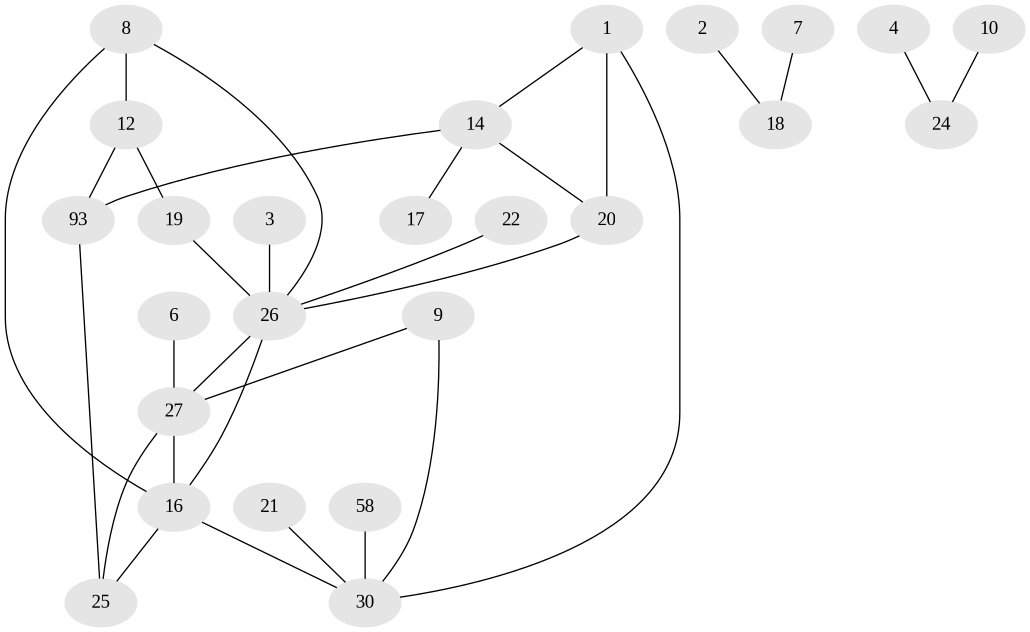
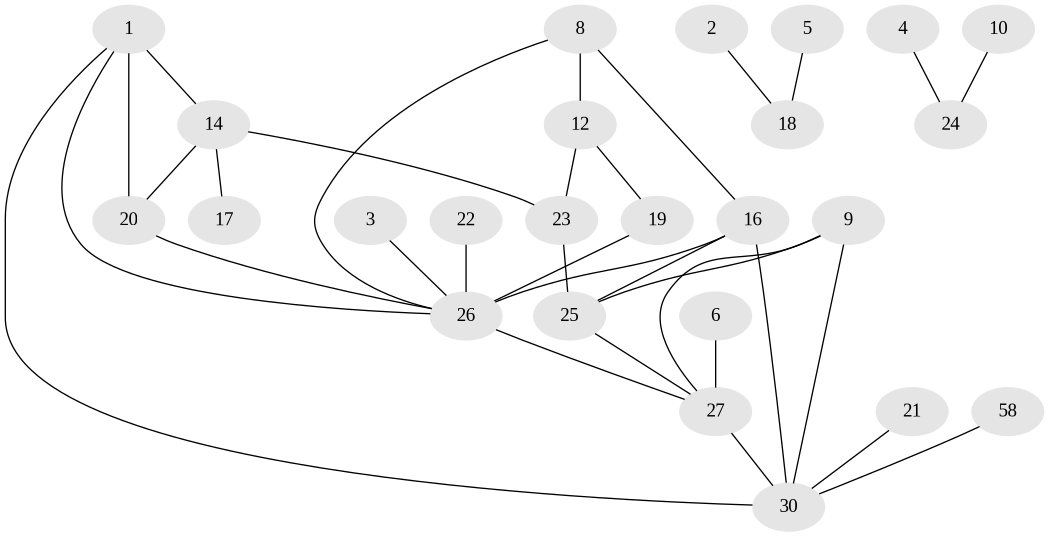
(798, 29) -> (807, 29)
(78, 220) -> (562, 220)
none -> (715, 268)
none -> (148, 279)
(174, 460) -> (752, 459)
